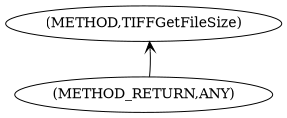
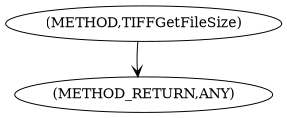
(150, 64) -> (137, 54)
